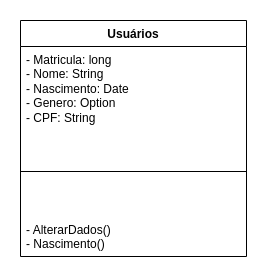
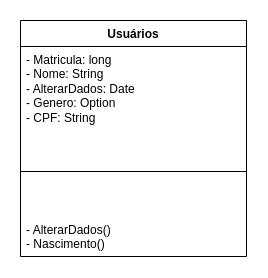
(81, 90) -> (87, 90)
